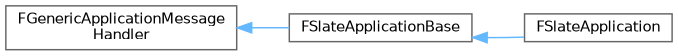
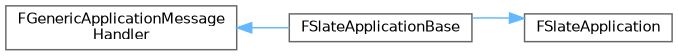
(506, 38) -> (491, 18)
